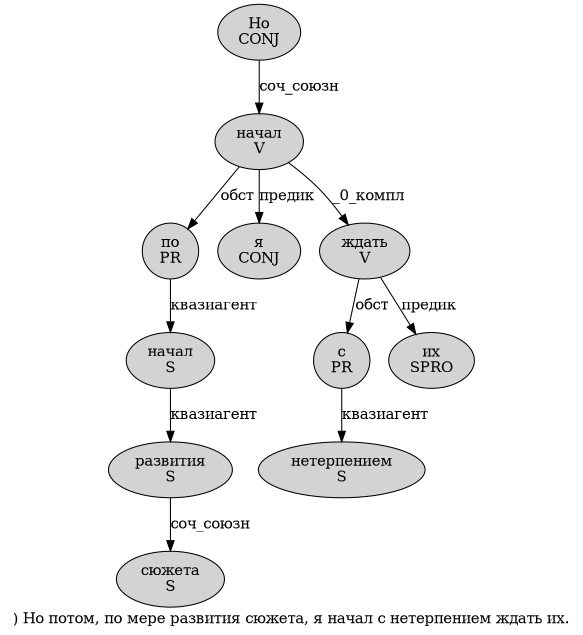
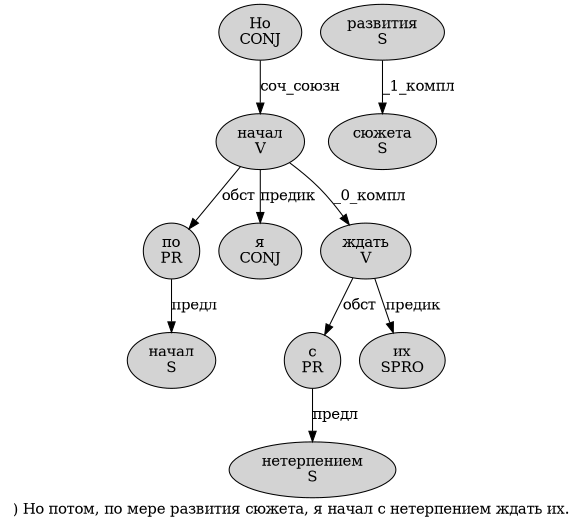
(214, 306) -> (194, 306)
(170, 410) -> none
(385, 415) -> (335, 415)
(210, 525) -> (419, 87)
